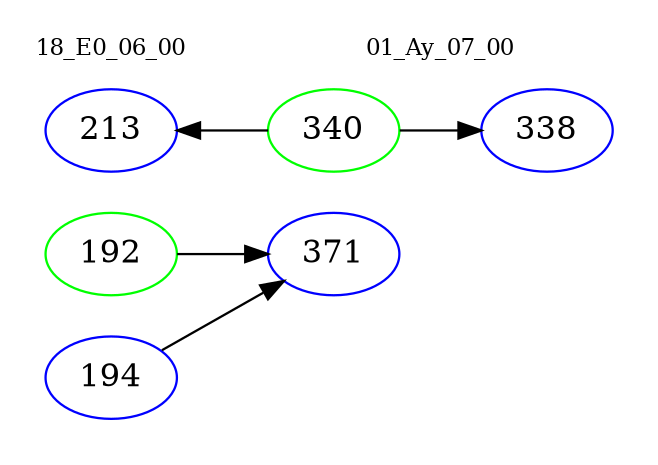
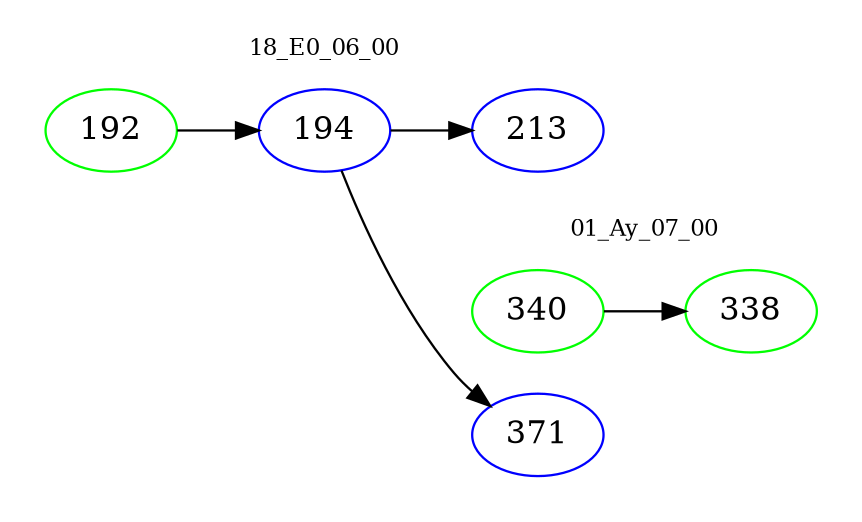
(234, 130) -> (420, 130)
(547, 130) -> (751, 311)
(218, 254) -> (206, 130)
